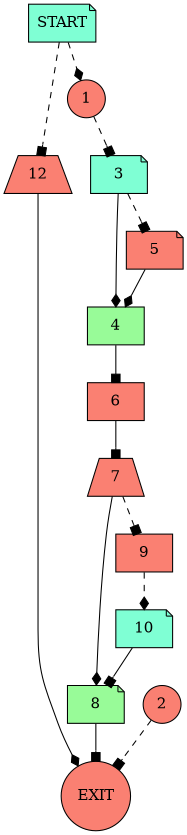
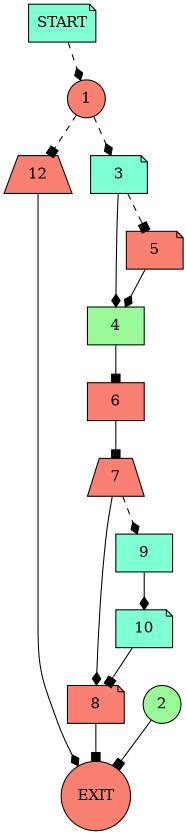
(51, 93) -> (66, 131)
(100, 131) -> (100, 131)
(128, 510) -> (128, 510)
(144, 553) -> (144, 553)
(144, 585) -> (144, 585)
(96, 704) -> (96, 704)
(162, 704) -> (162, 704)
(137, 740) -> (137, 740)
